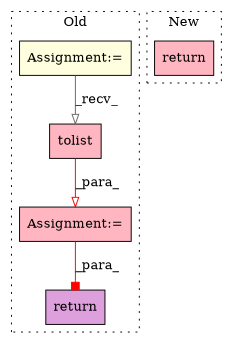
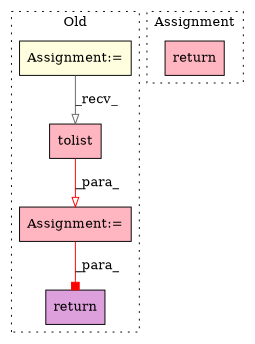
(184, 22) -> (195, 22)
